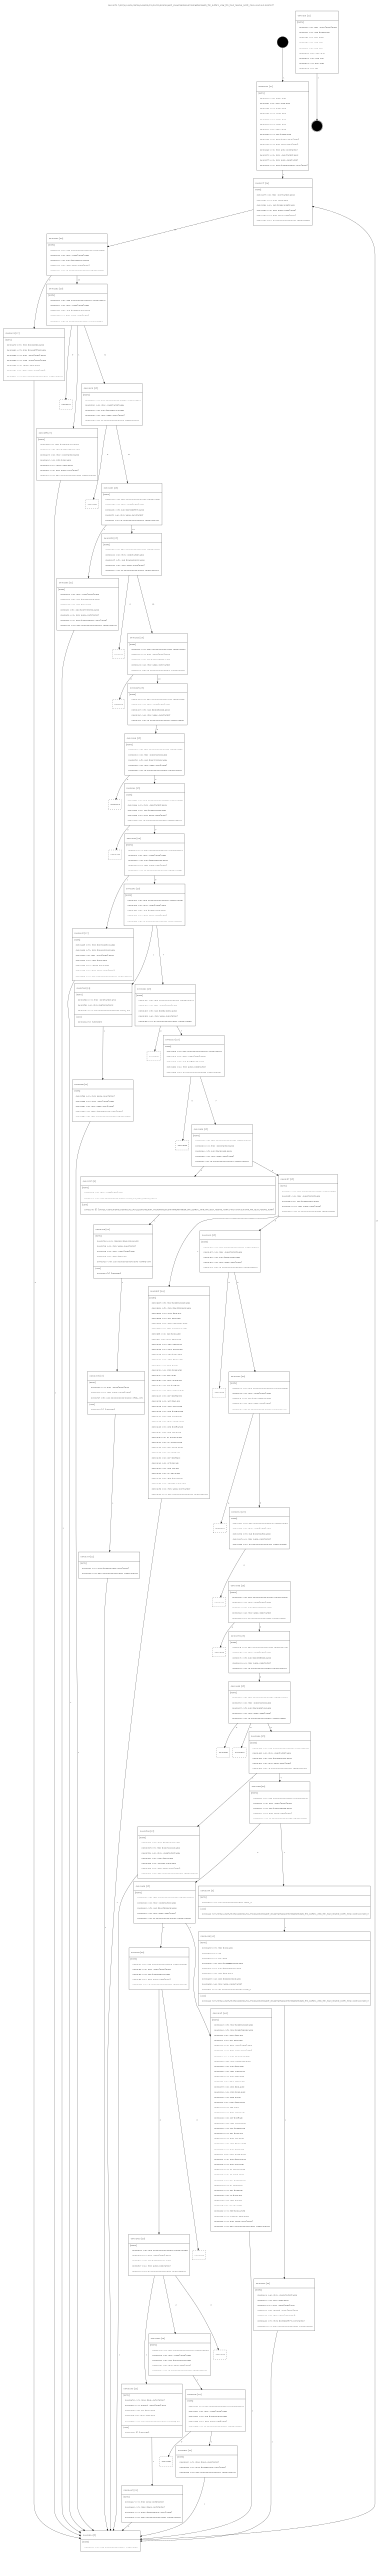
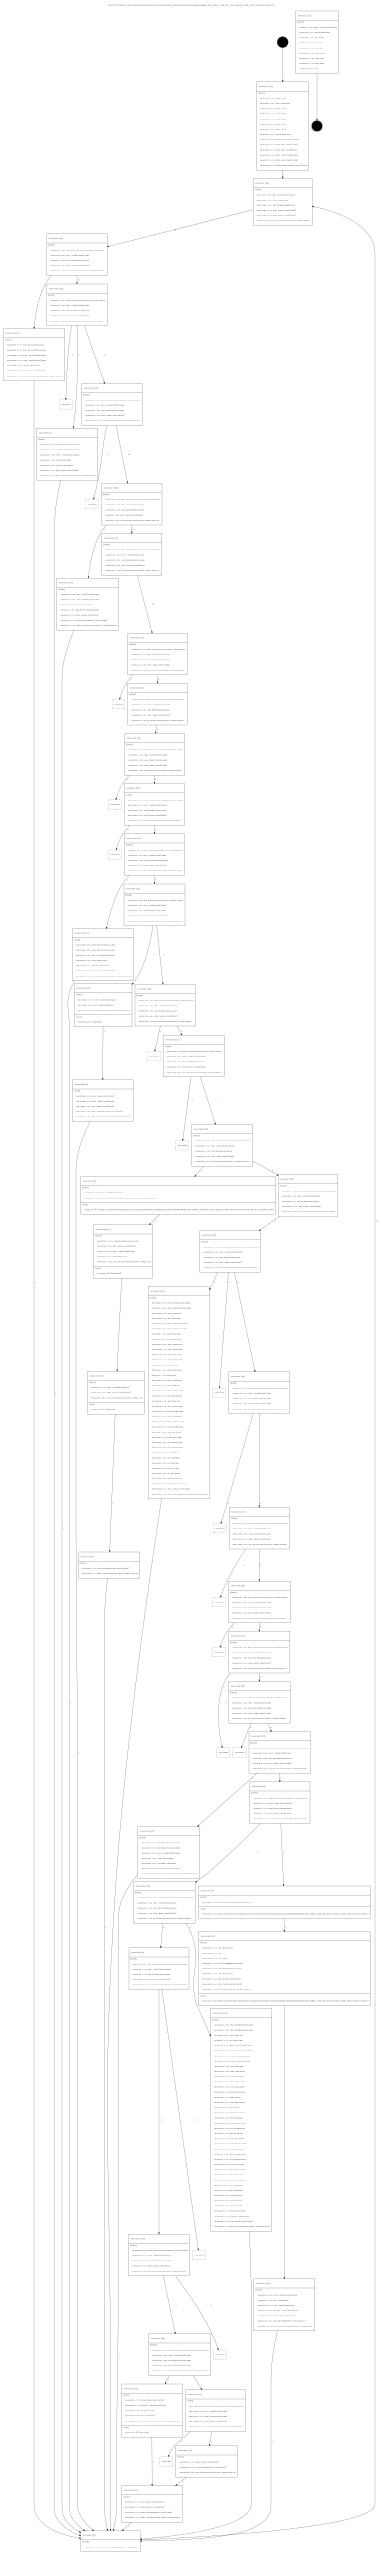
(118, 654) -> none
(204, 1221) -> (214, 1280)
none -> (259, 1564)
(230, 1734) -> (219, 1708)
(146, 2329) -> (168, 2379)
(186, 2520) -> (182, 2481)
